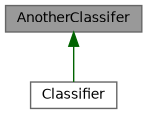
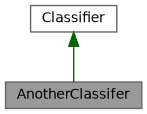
(74, 64) -> (74, 64)
